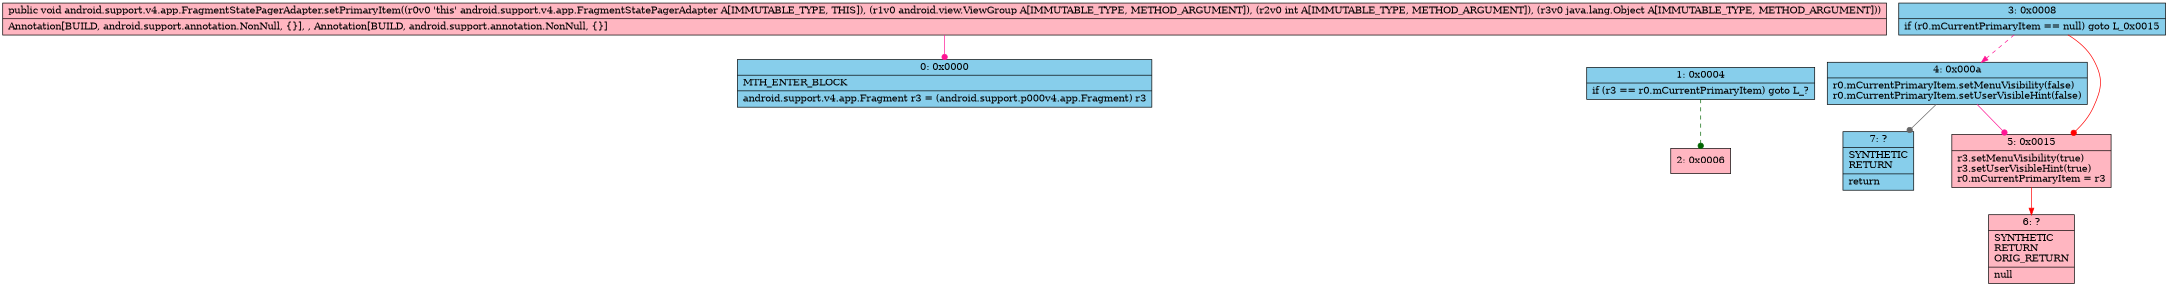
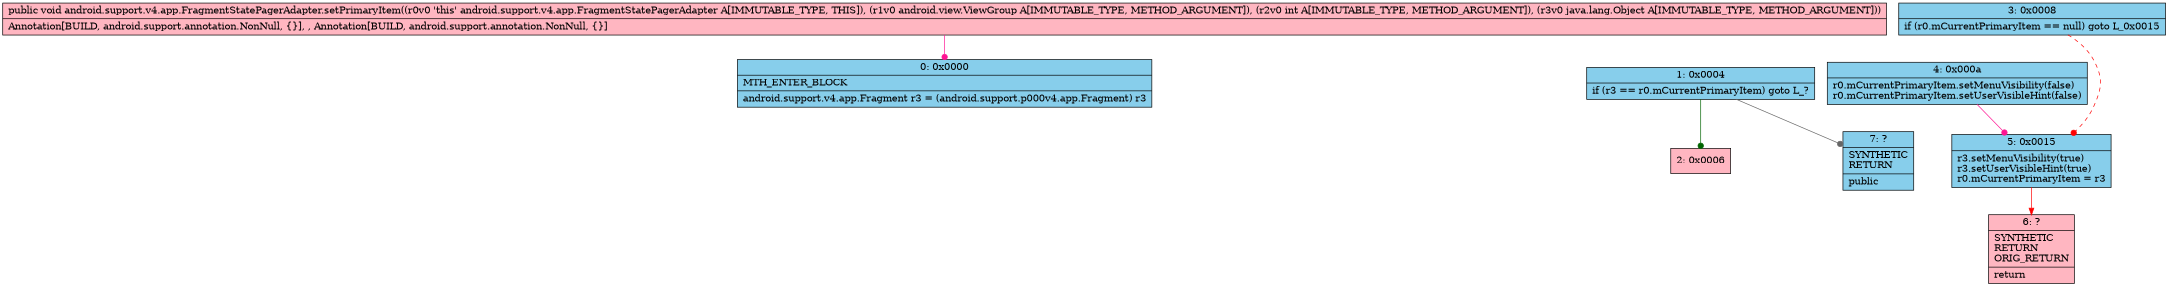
(2000, 46) -> none
(2100, 80) -> (2100, 80)
(1924, 116) -> (1787, 121)
(1701, 121) -> (1701, 121)
(2031, 161) -> (2031, 161)
(1864, 182) -> (1863, 182)
(2004, 275) -> (2010, 275)
